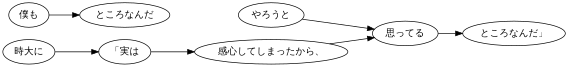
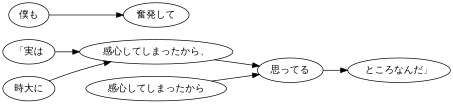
(125, 15) -> (156, 15)
(271, 15) -> (156, 89)
(73, 52) -> (76, 71)
